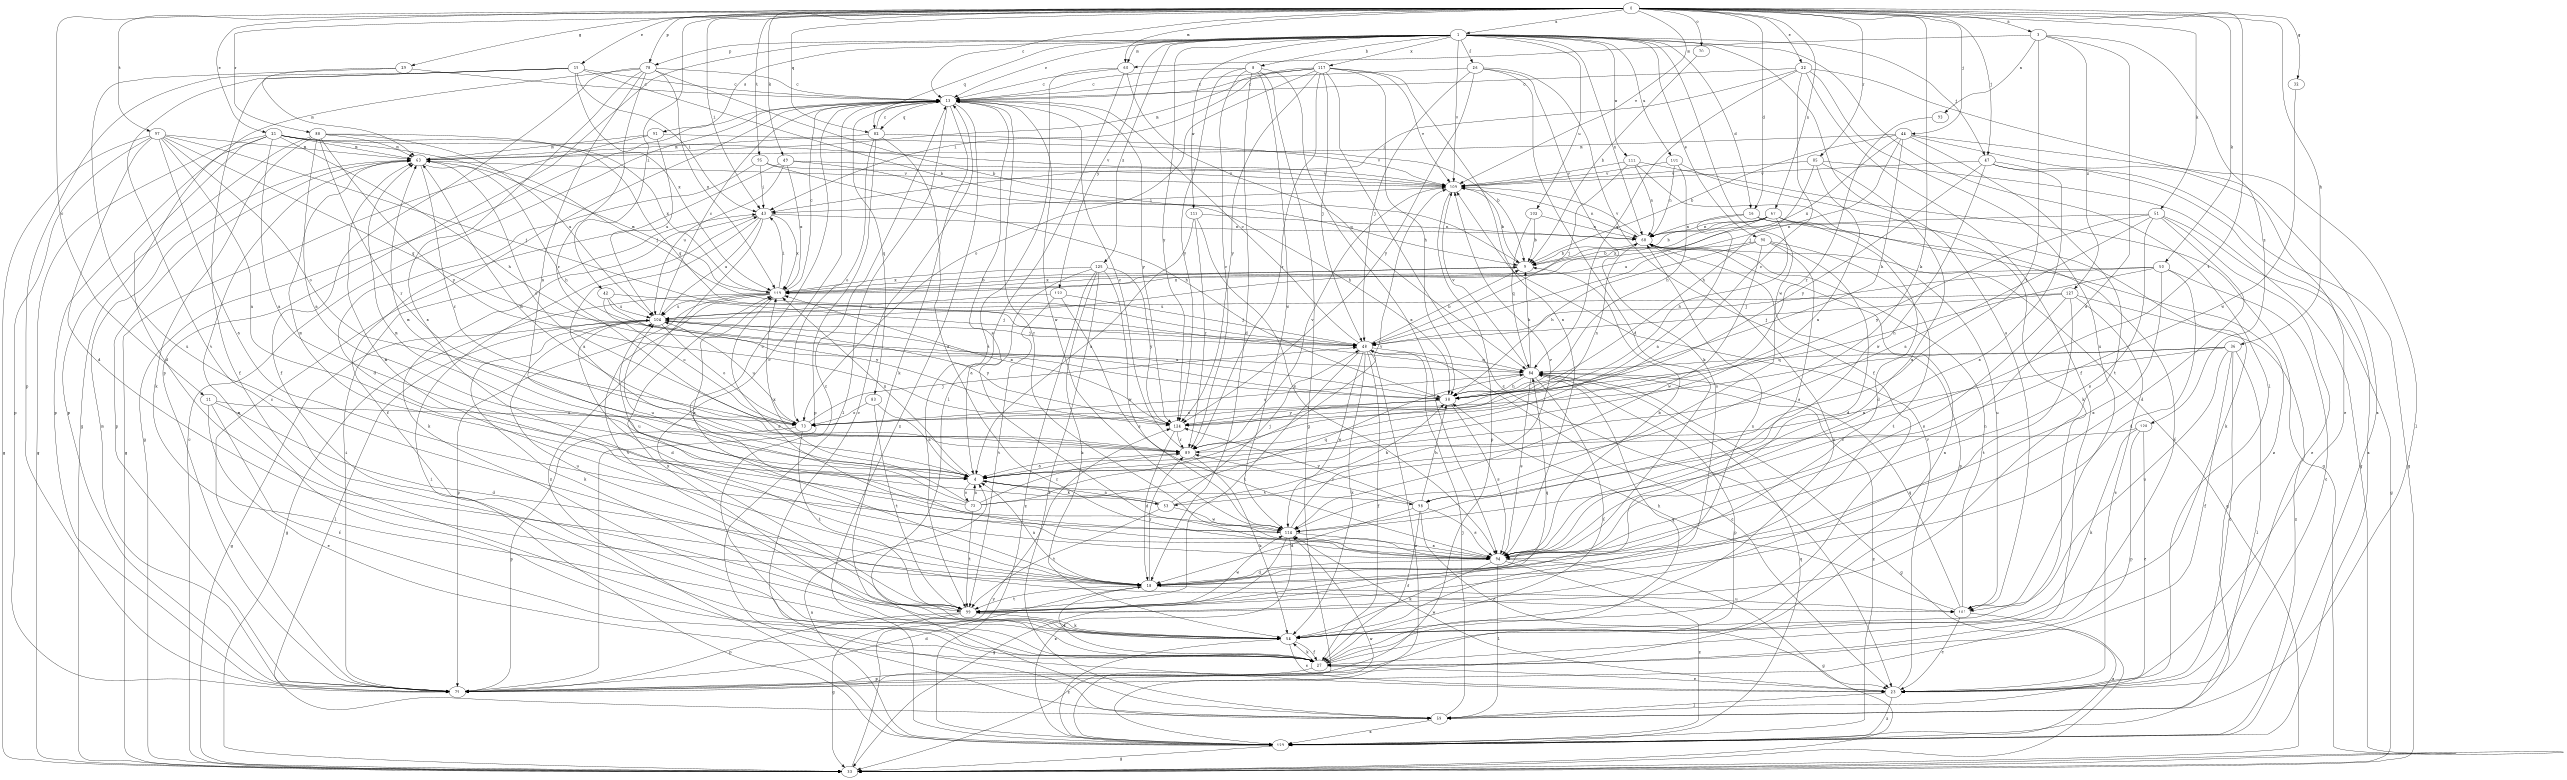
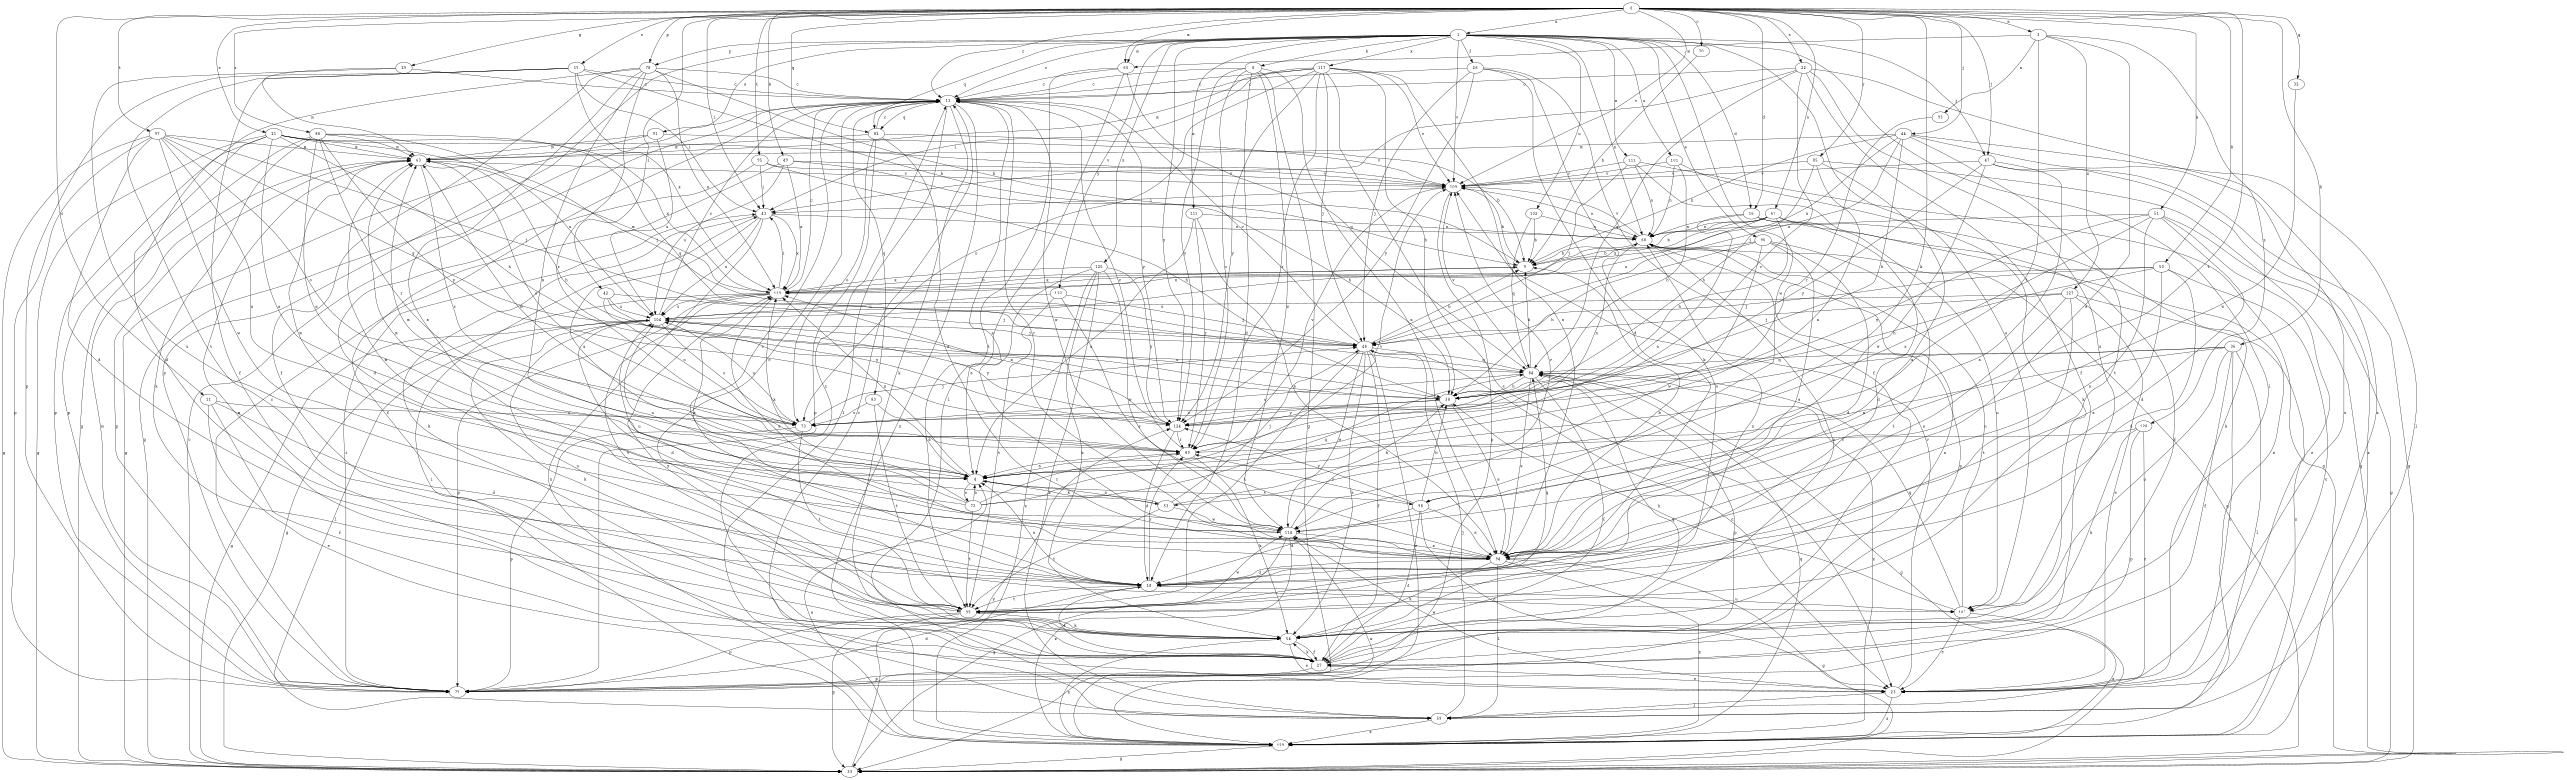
(239, 333) -> (239, 333)
